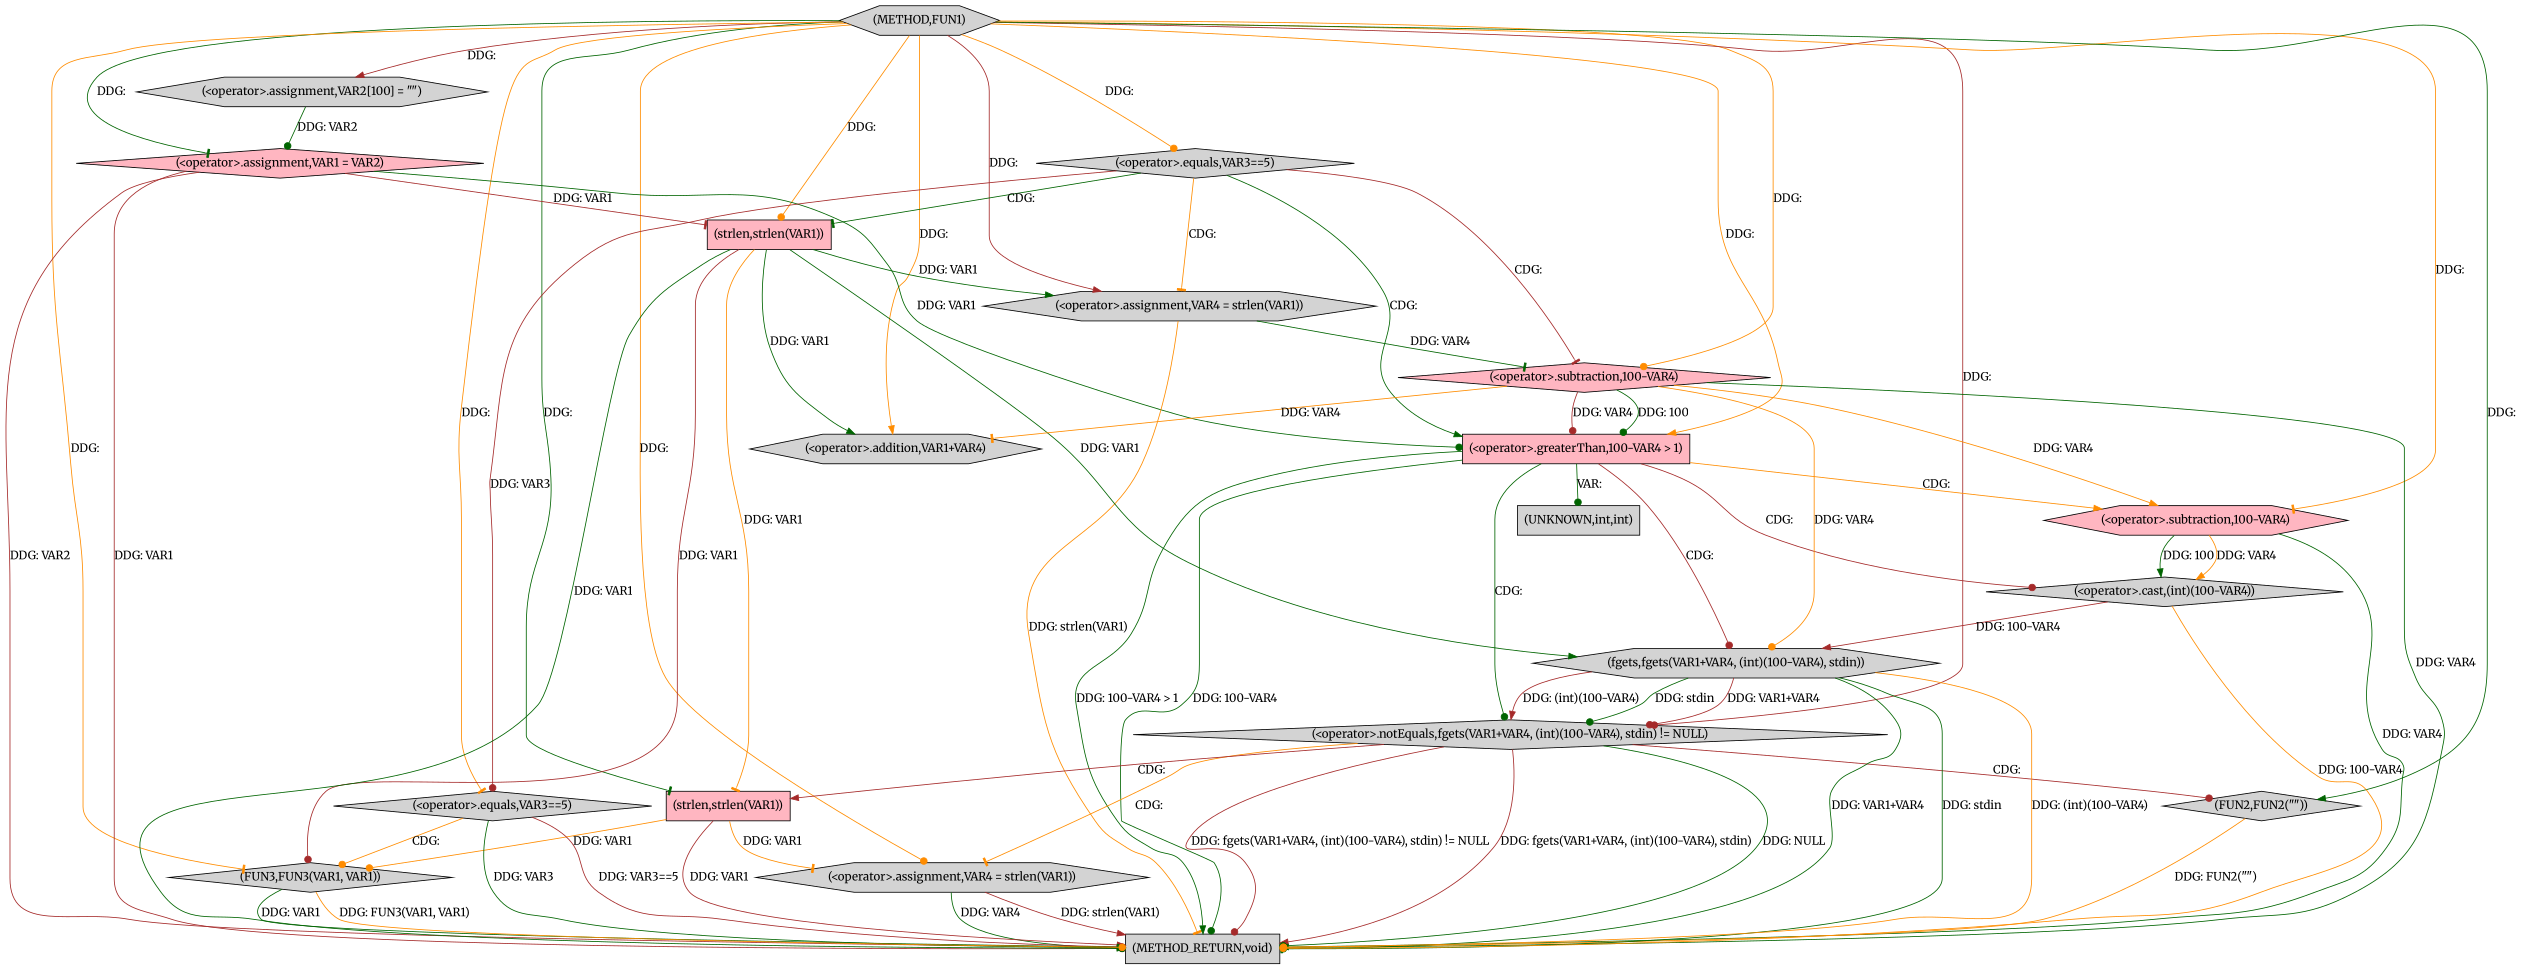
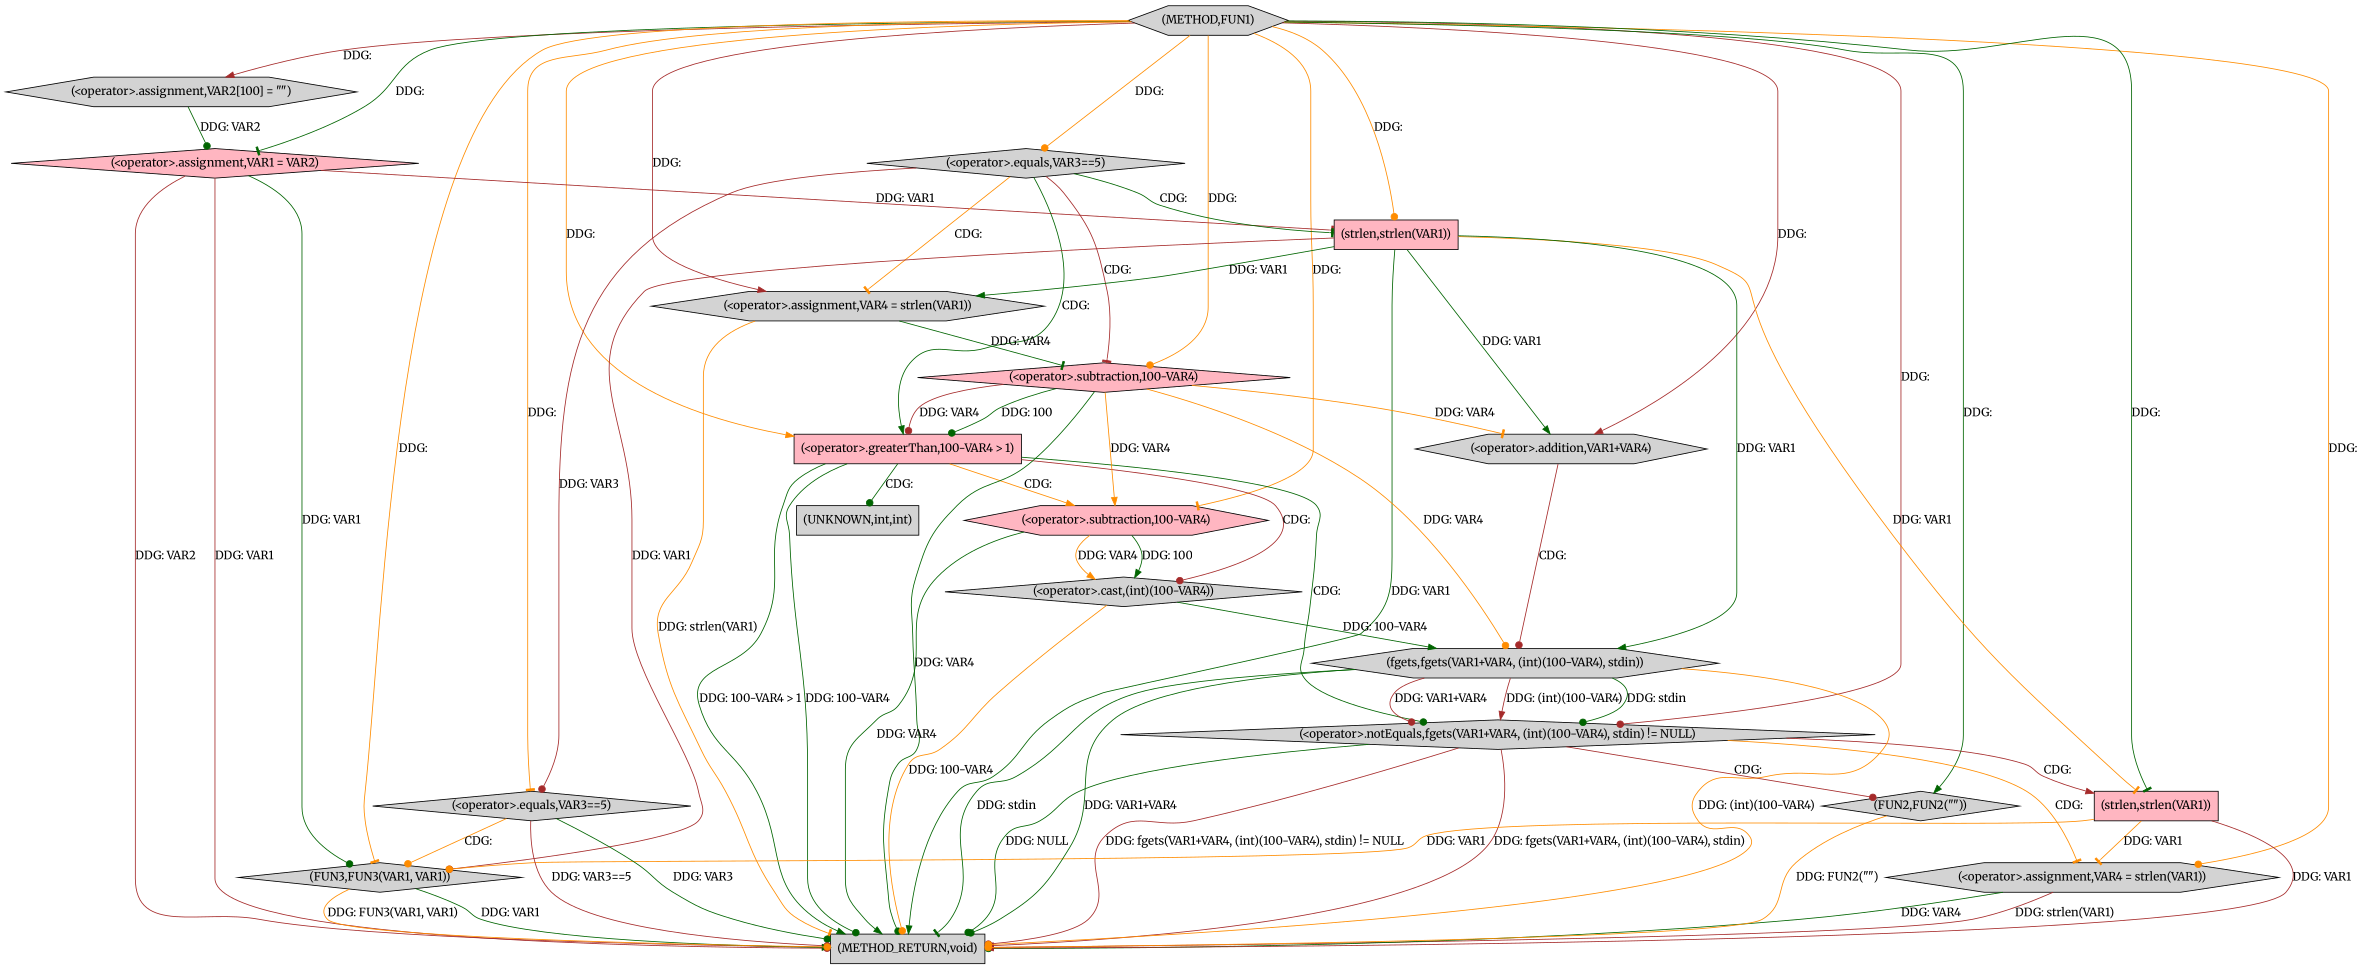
(919, 234) -> (1743, 67)
(904, 304) -> (302, 516)
(1591, 485) -> (901, 485)
(1676, 544) -> (1539, 553)
(1969, 624) -> (1296, 623)
